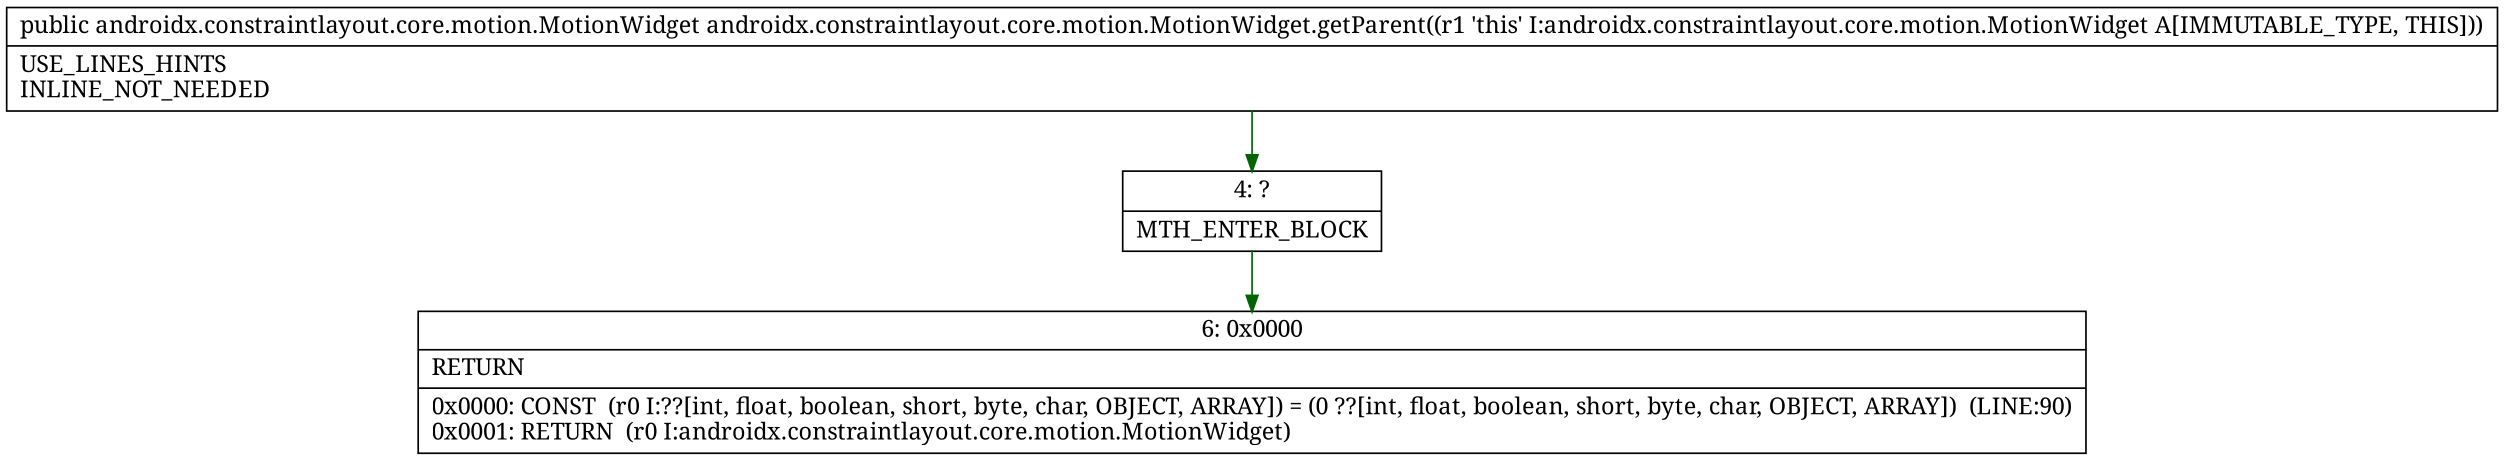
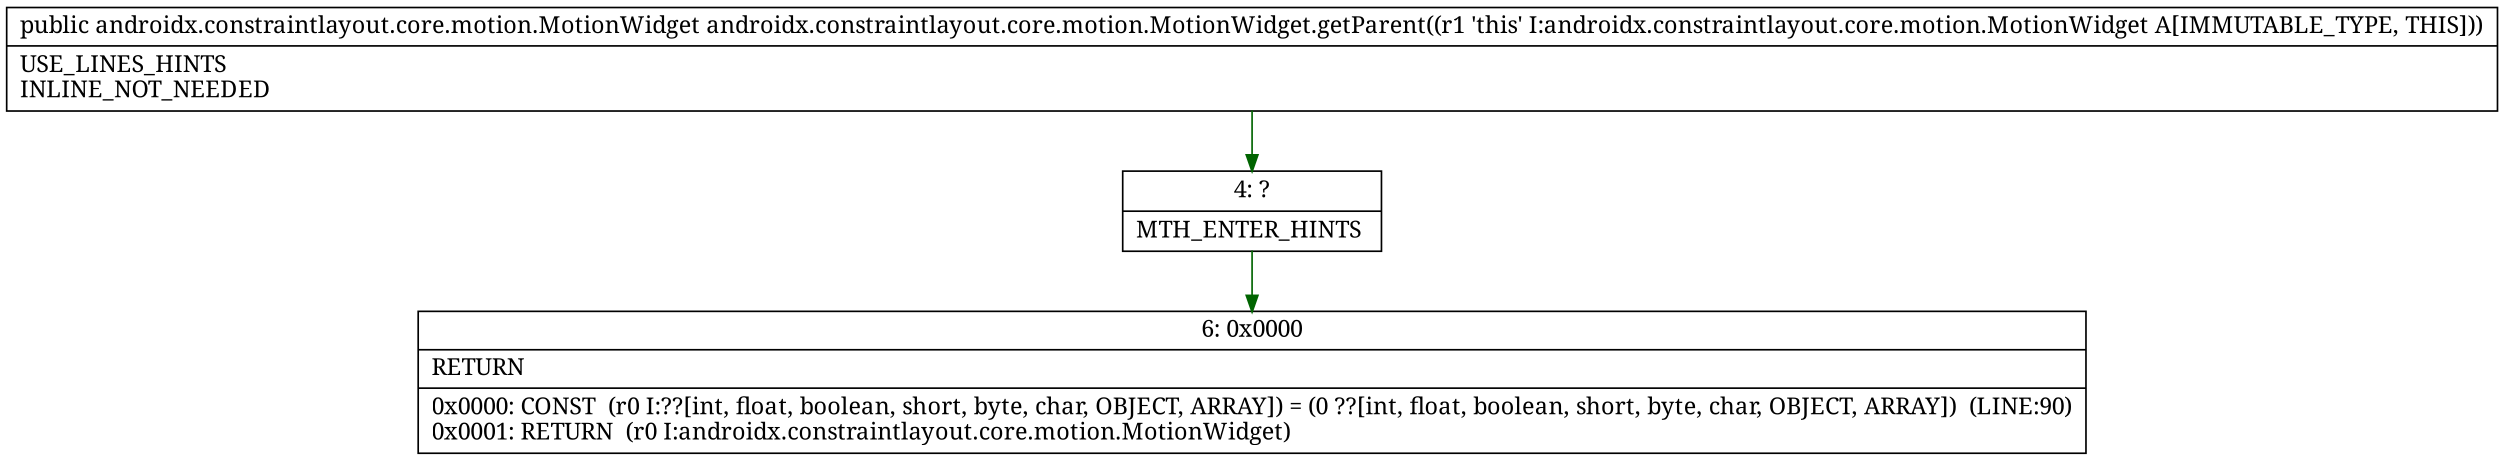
(1252, 230) -> (1250, 230)
